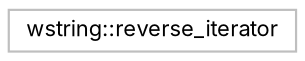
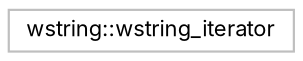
(152, 31) -> (151, 31)
